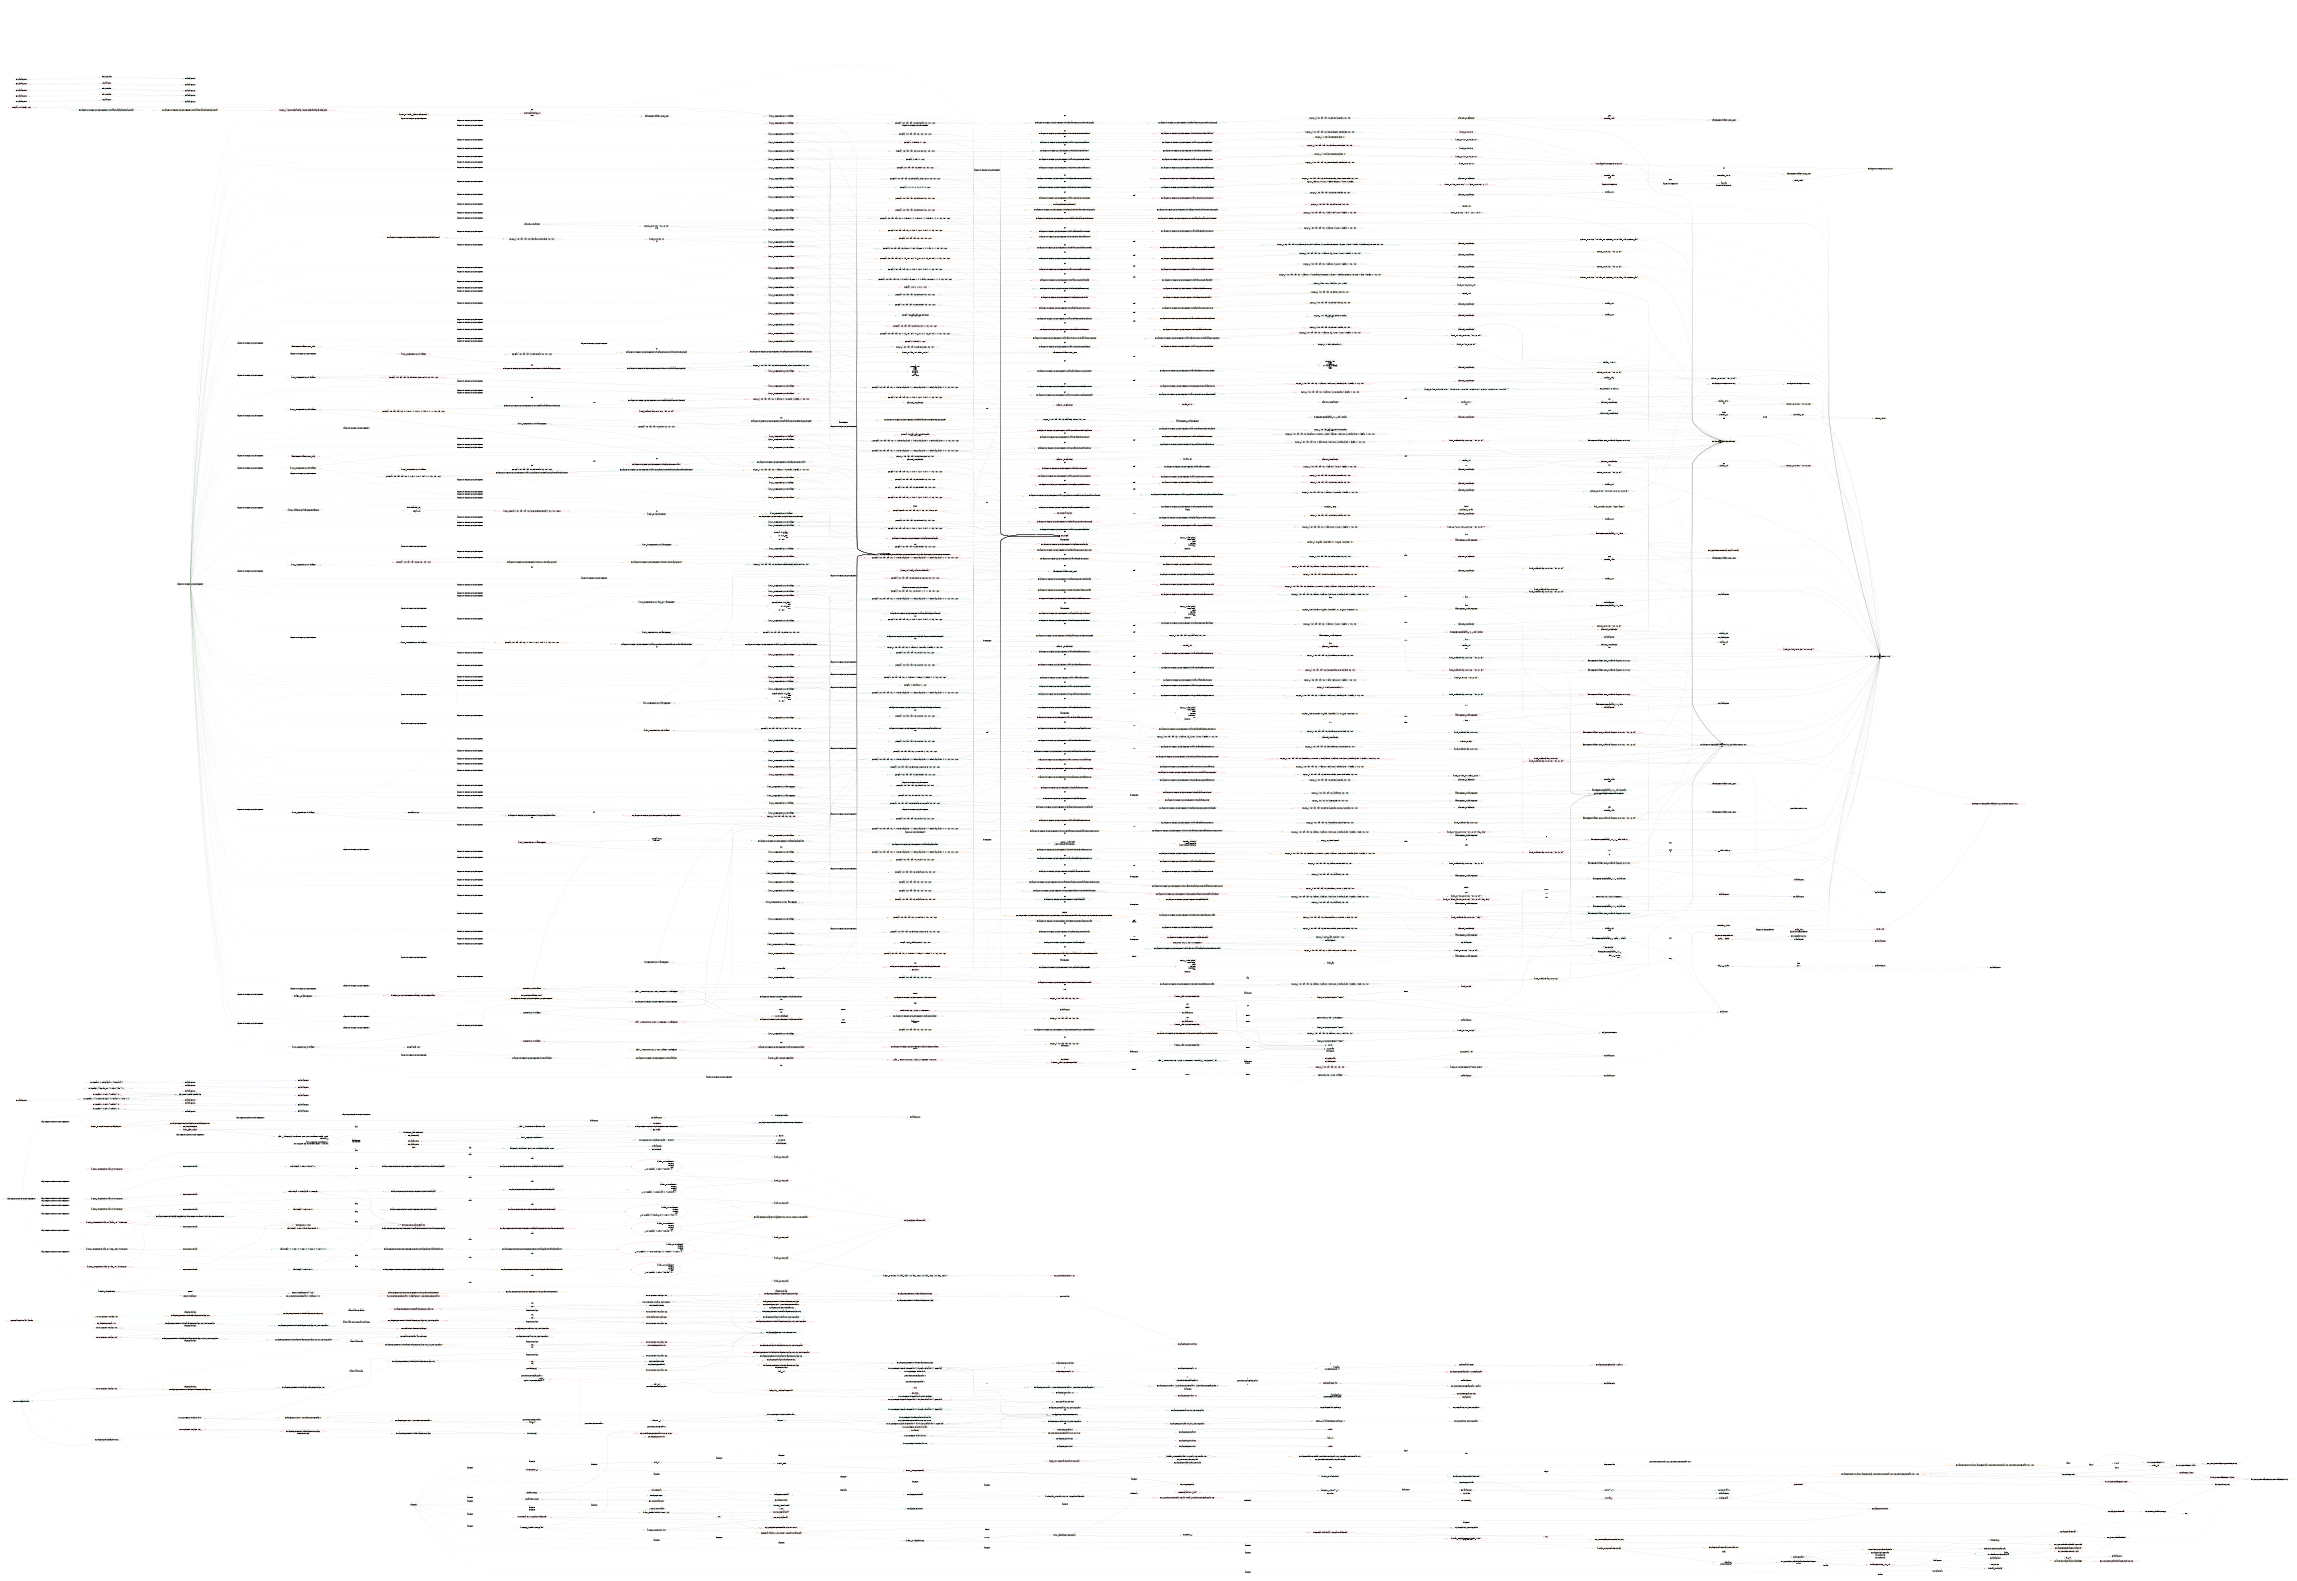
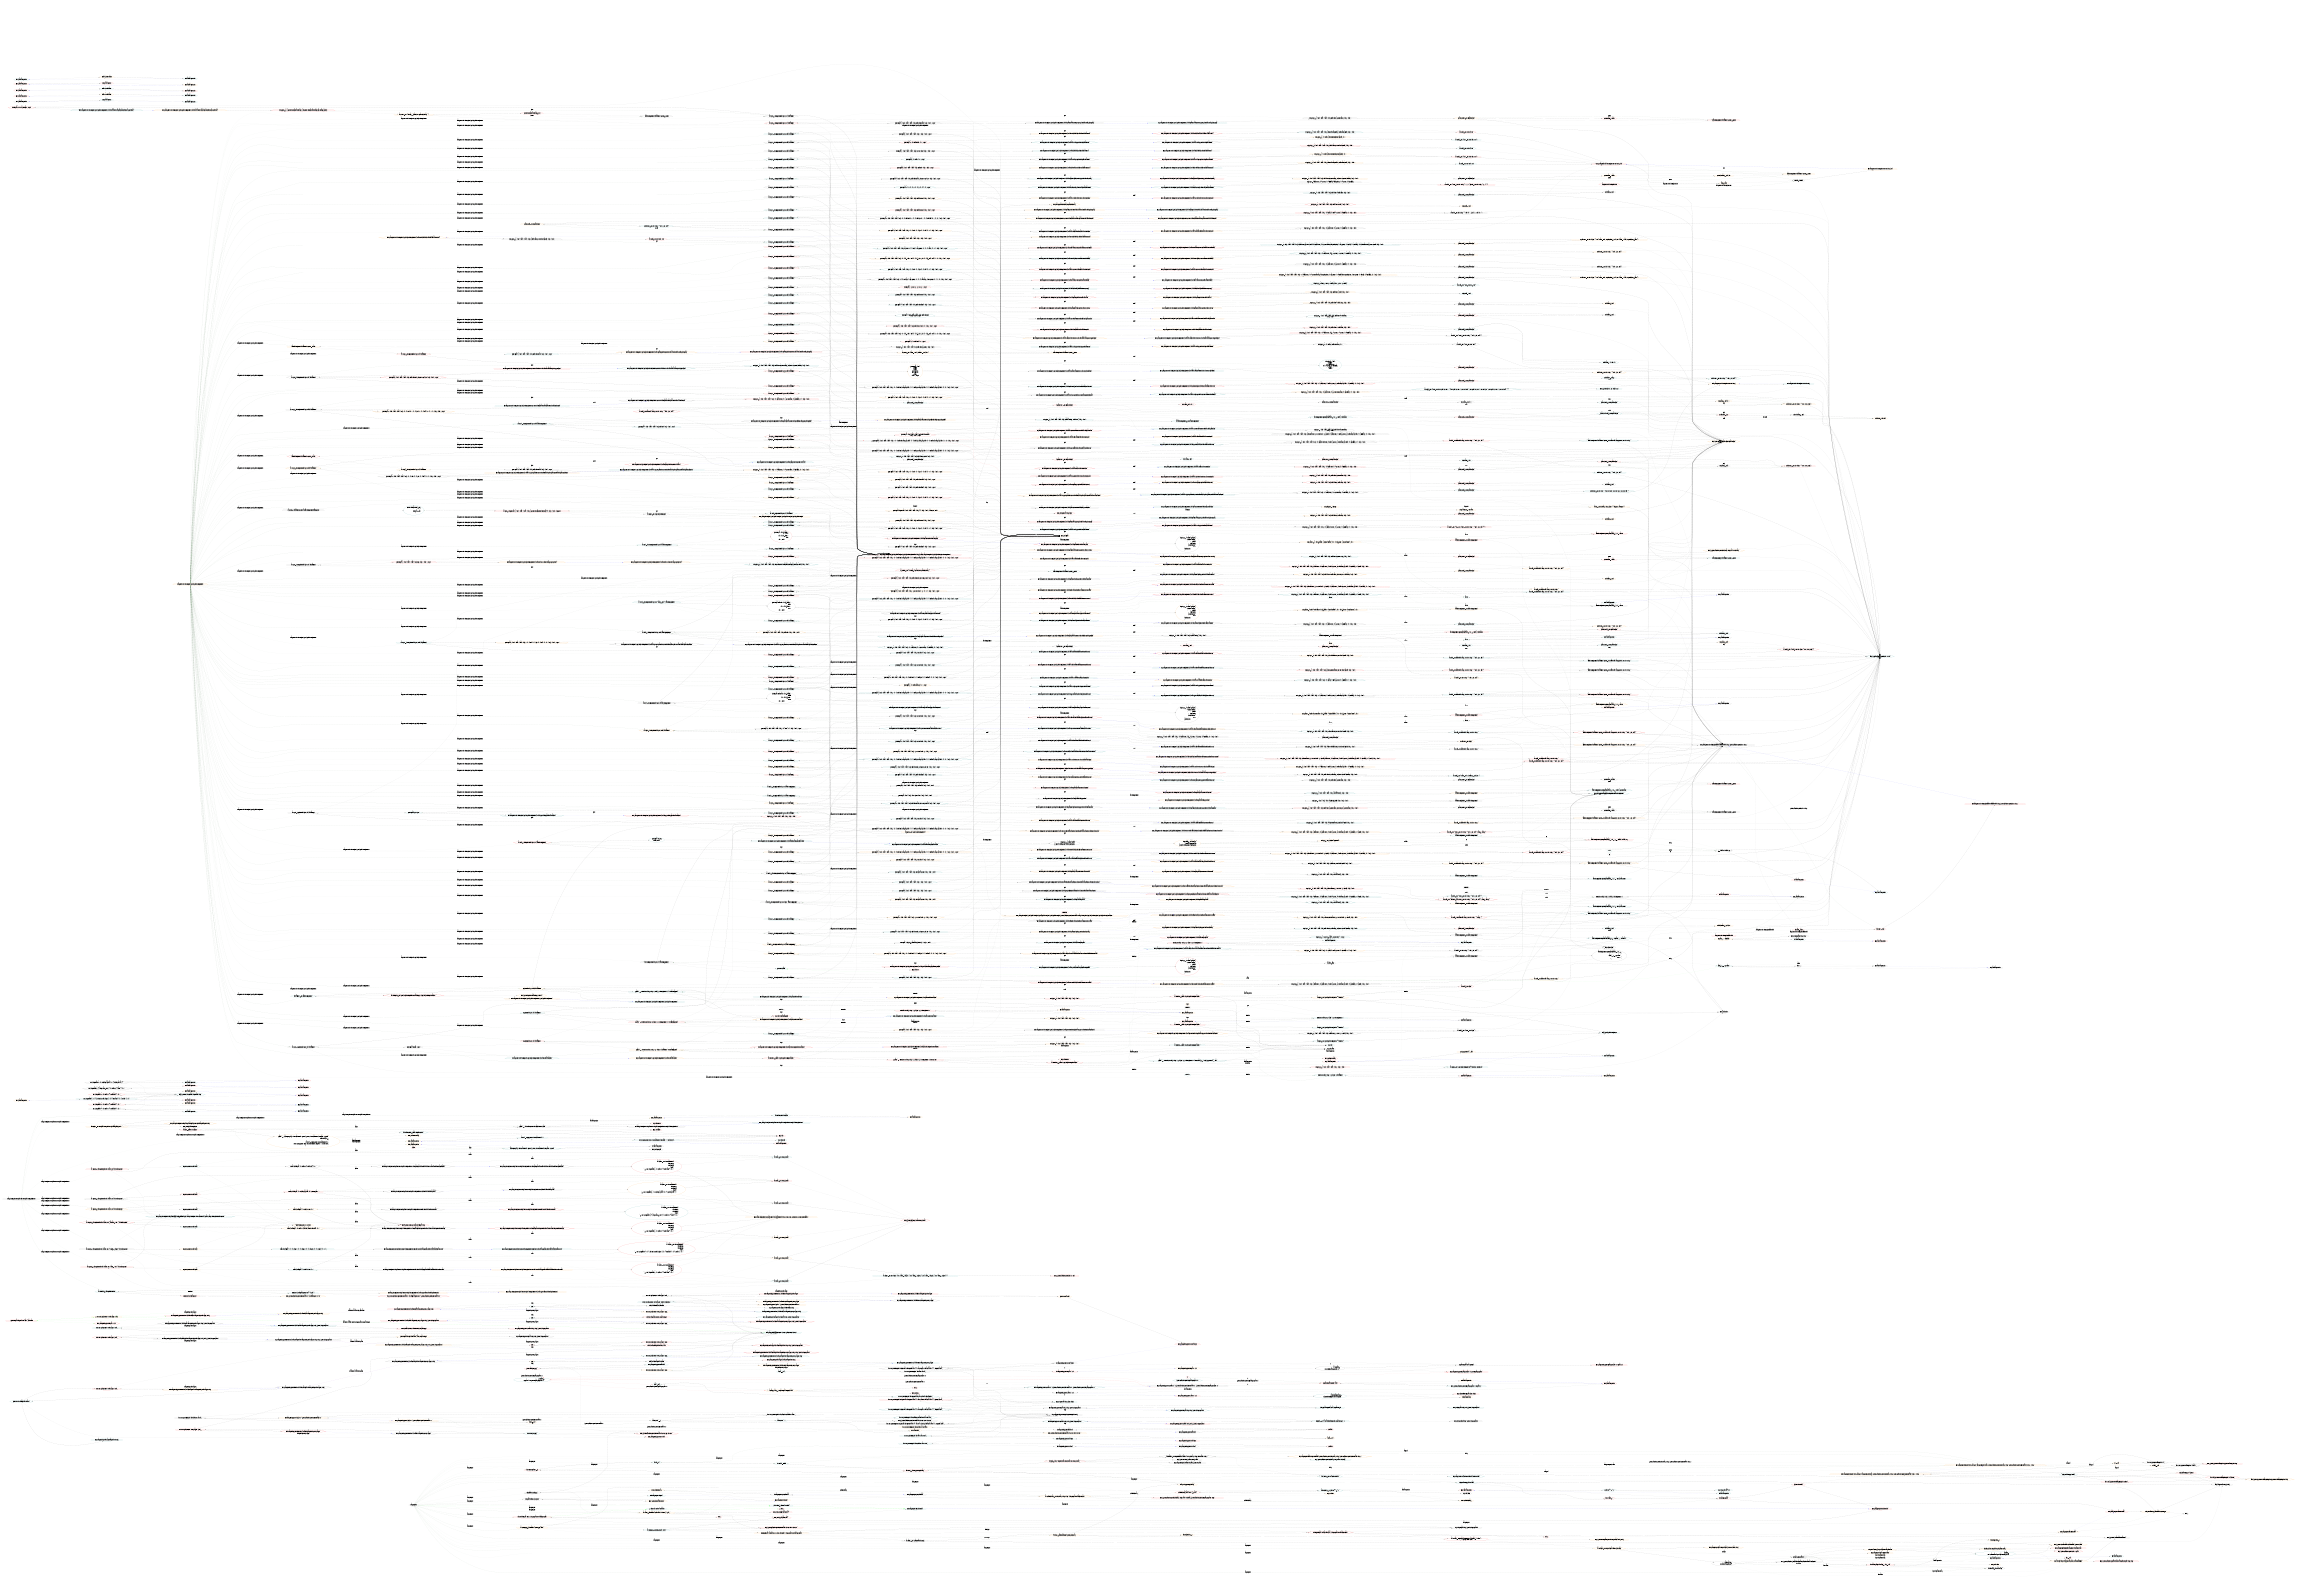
(1724, 413) -> (1724, 413)
(1330, 688) -> none
